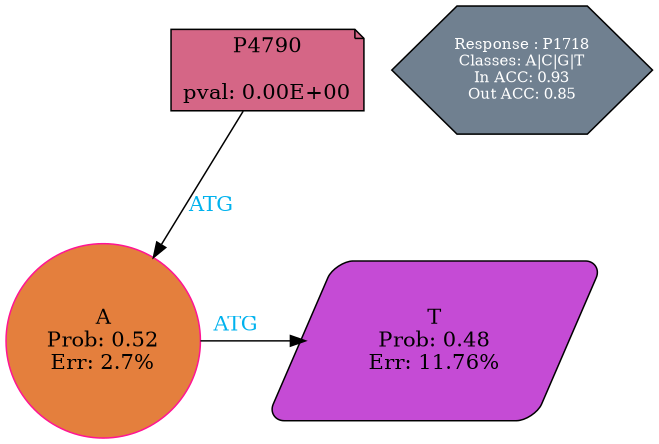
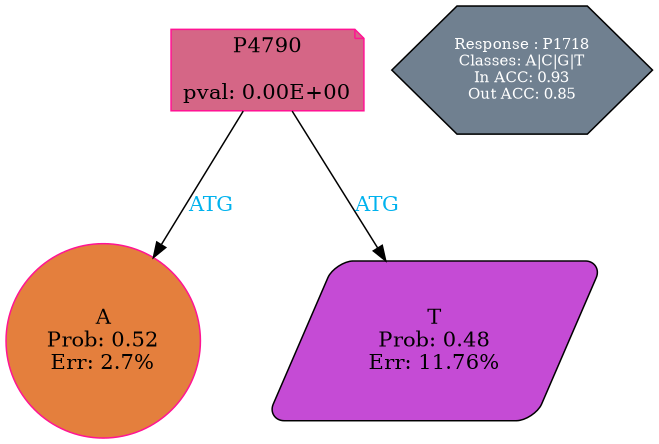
(267, 70) -> (267, 70)
(245, 341) -> (335, 180)
